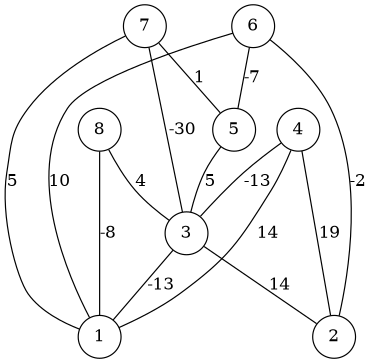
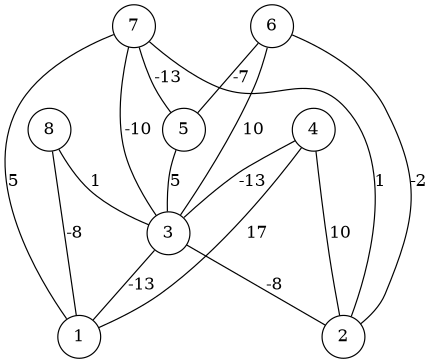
(200, 78) -> (168, 78)
none -> (346, 108)
(60, 125) -> (230, 134)
(182, 130) -> (138, 130)
(141, 182) -> (96, 182)
(268, 233) -> (257, 233)
(330, 233) -> (341, 233)
(280, 285) -> (274, 285)
